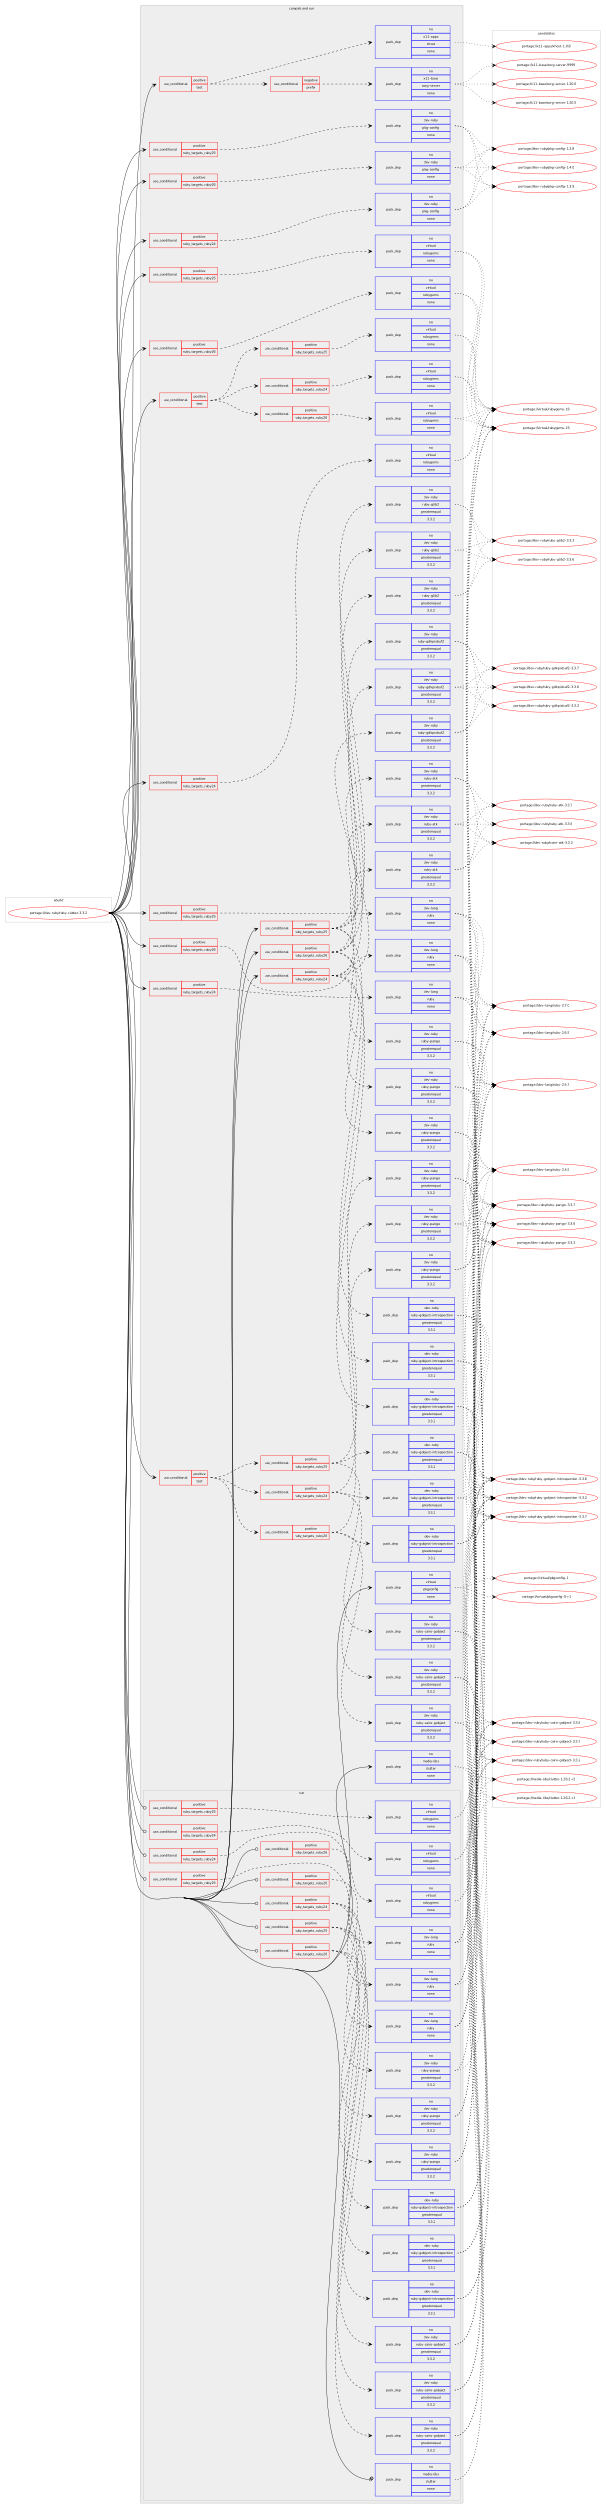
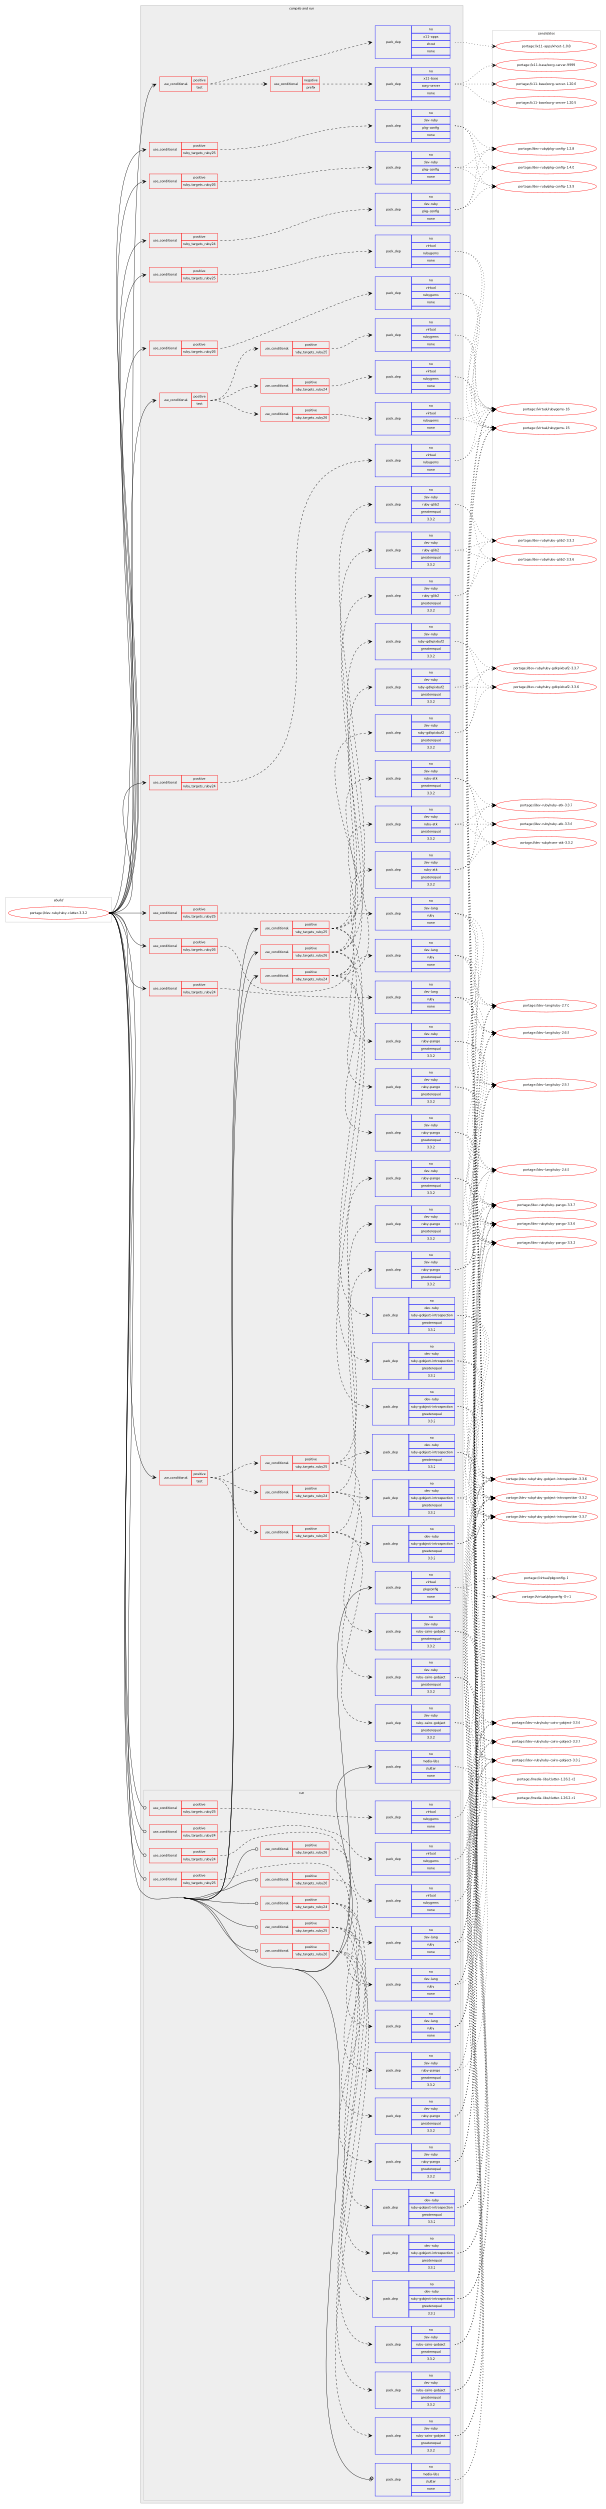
(546, 706) -> none
